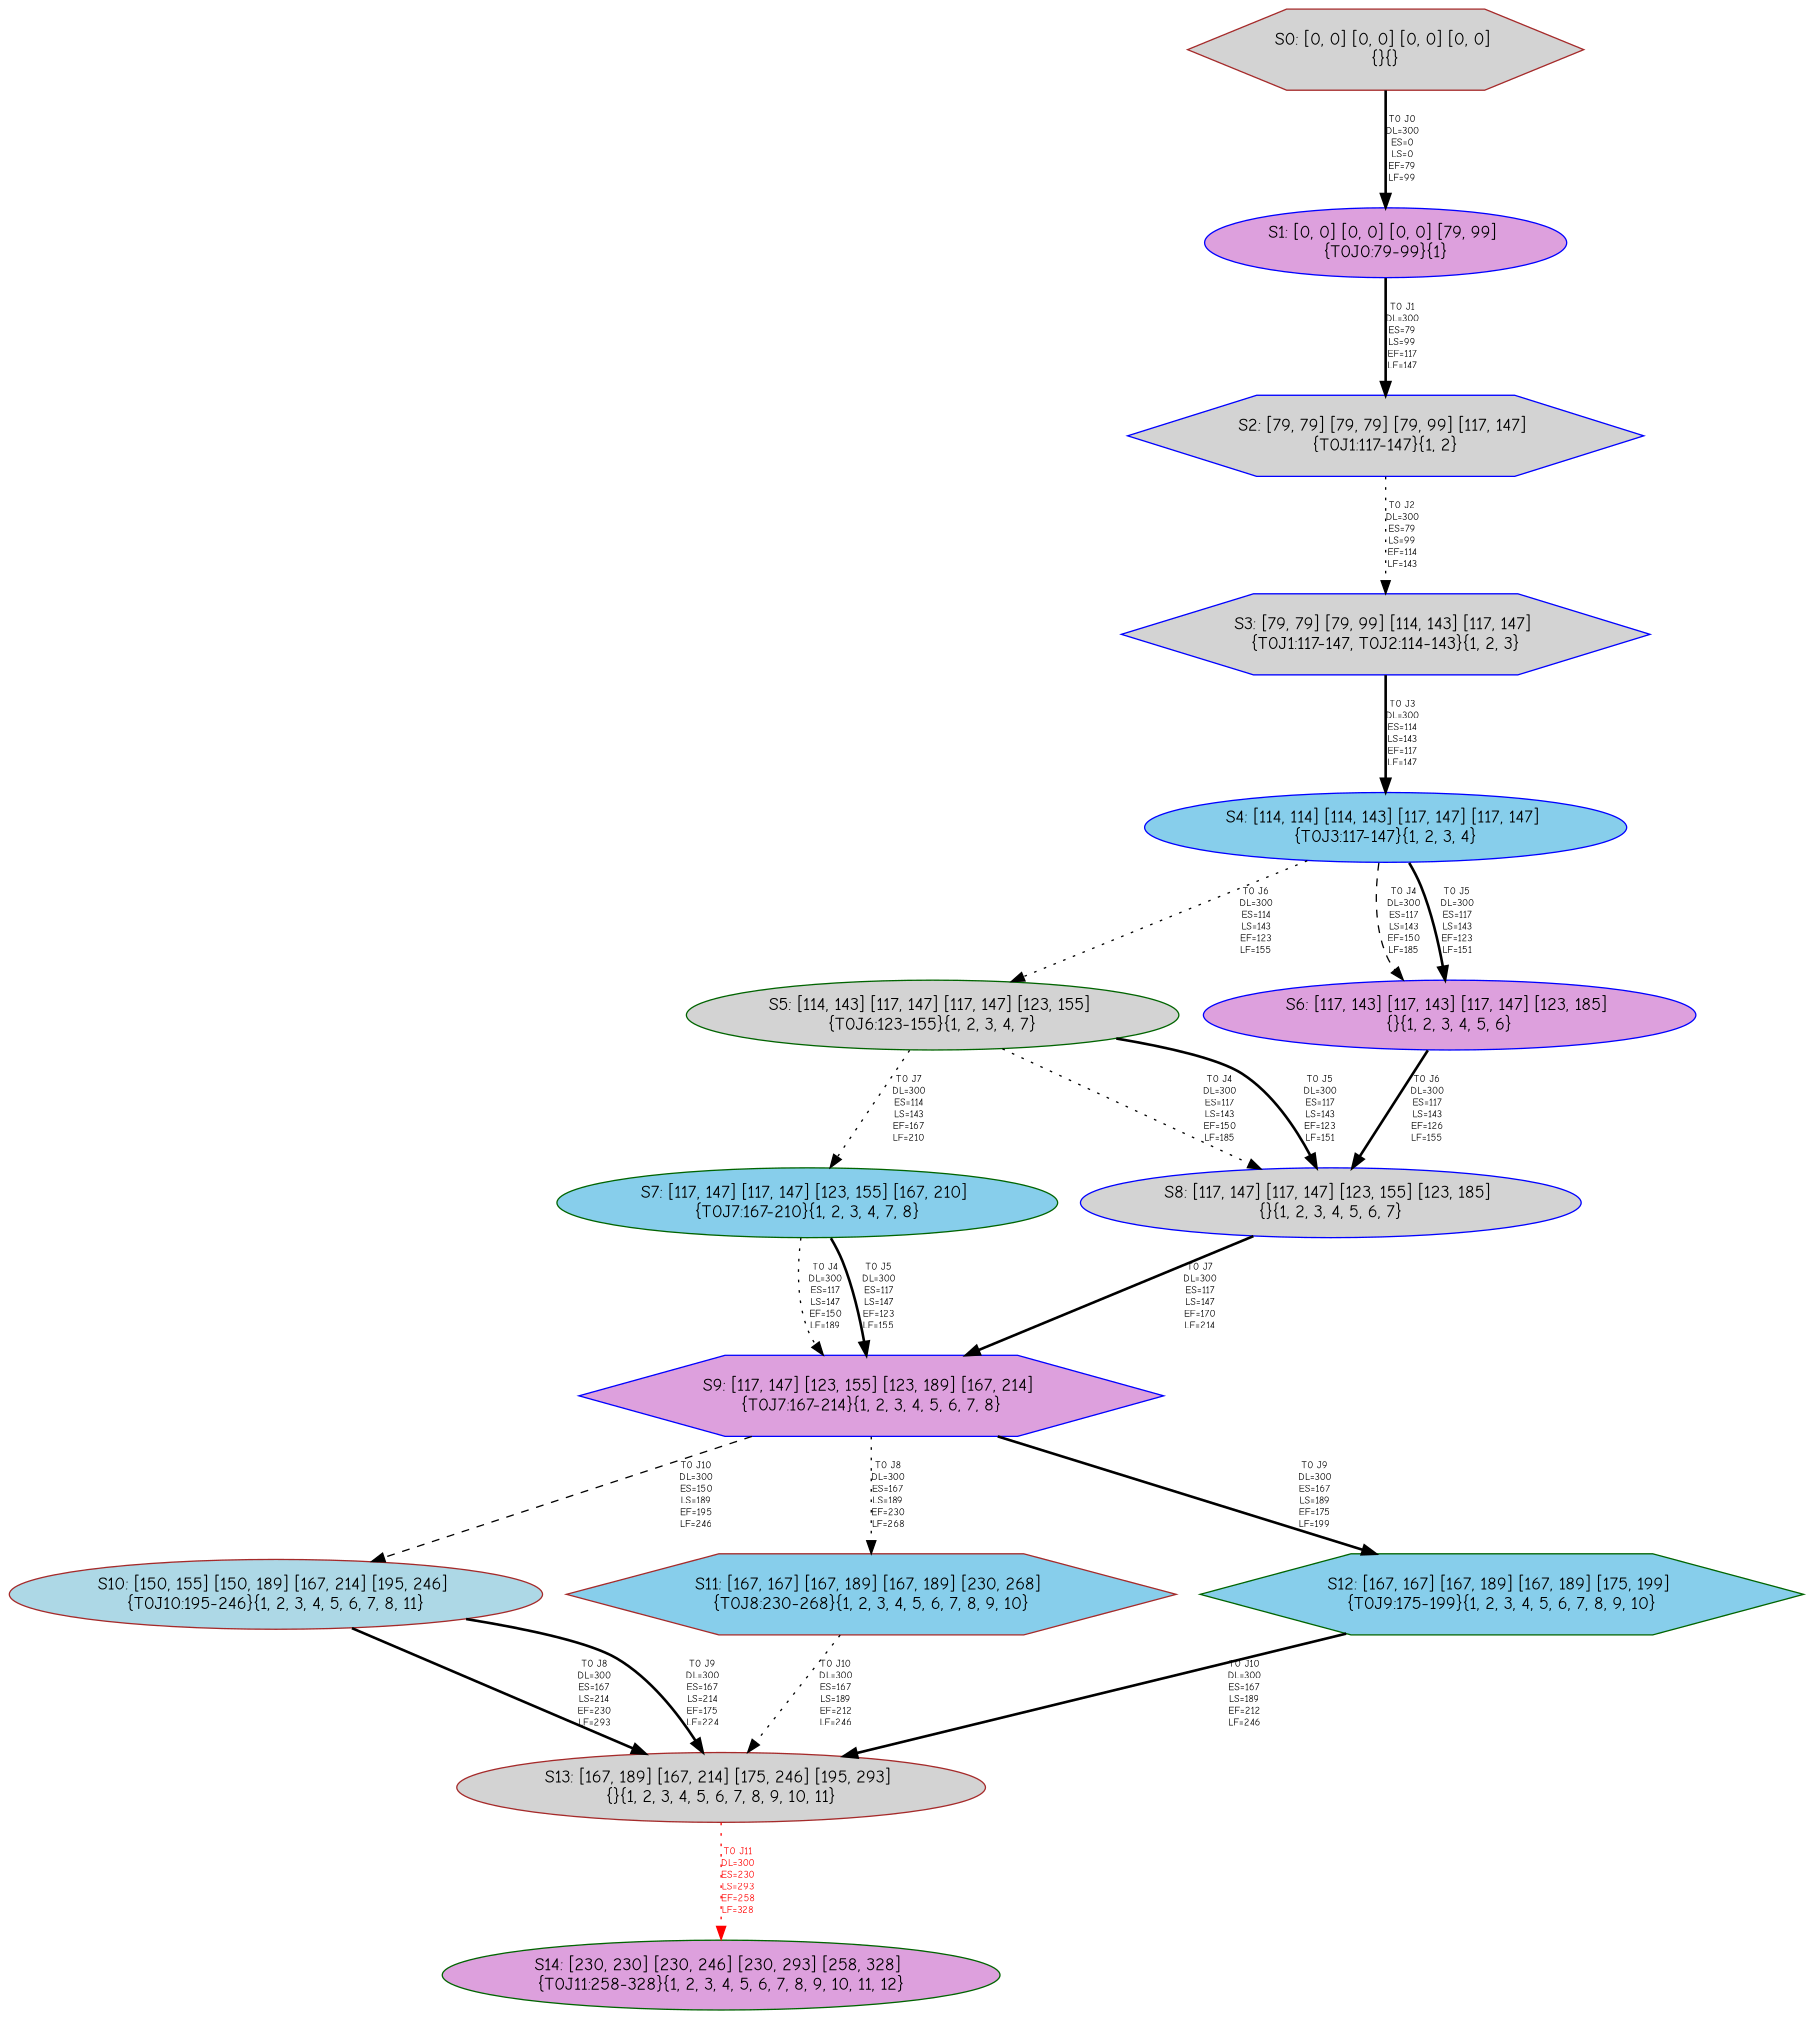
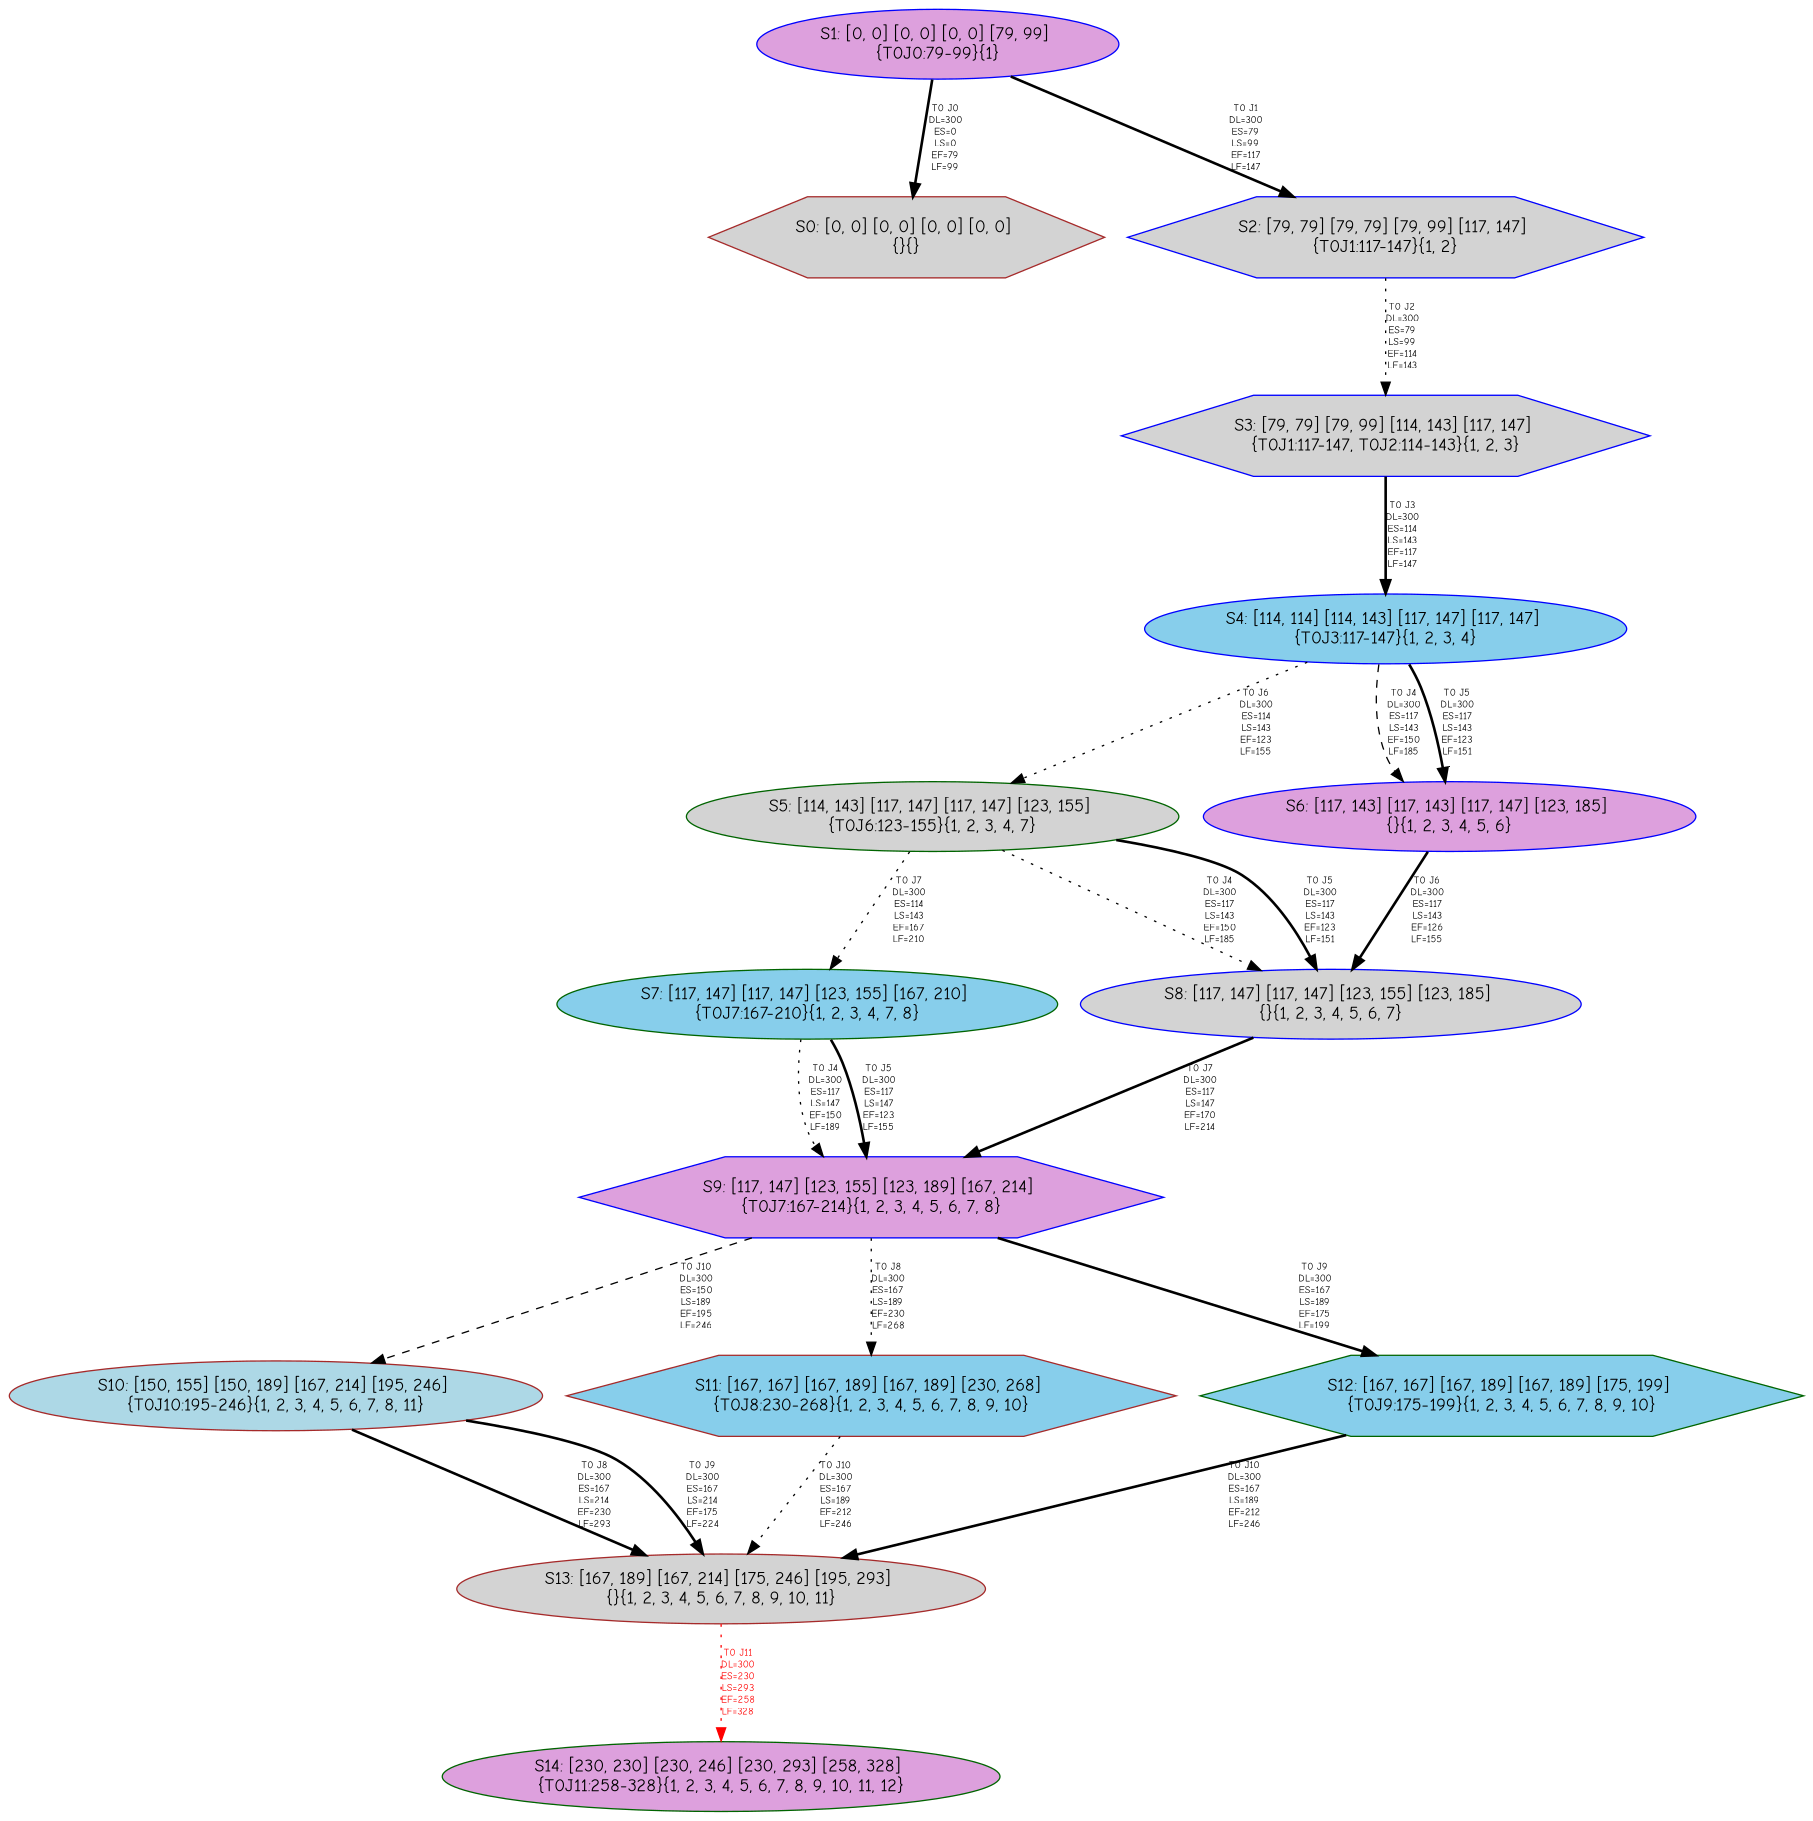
(1386, 142) -> (924, 132)
